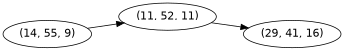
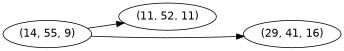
(226, 25) -> (164, 38)
